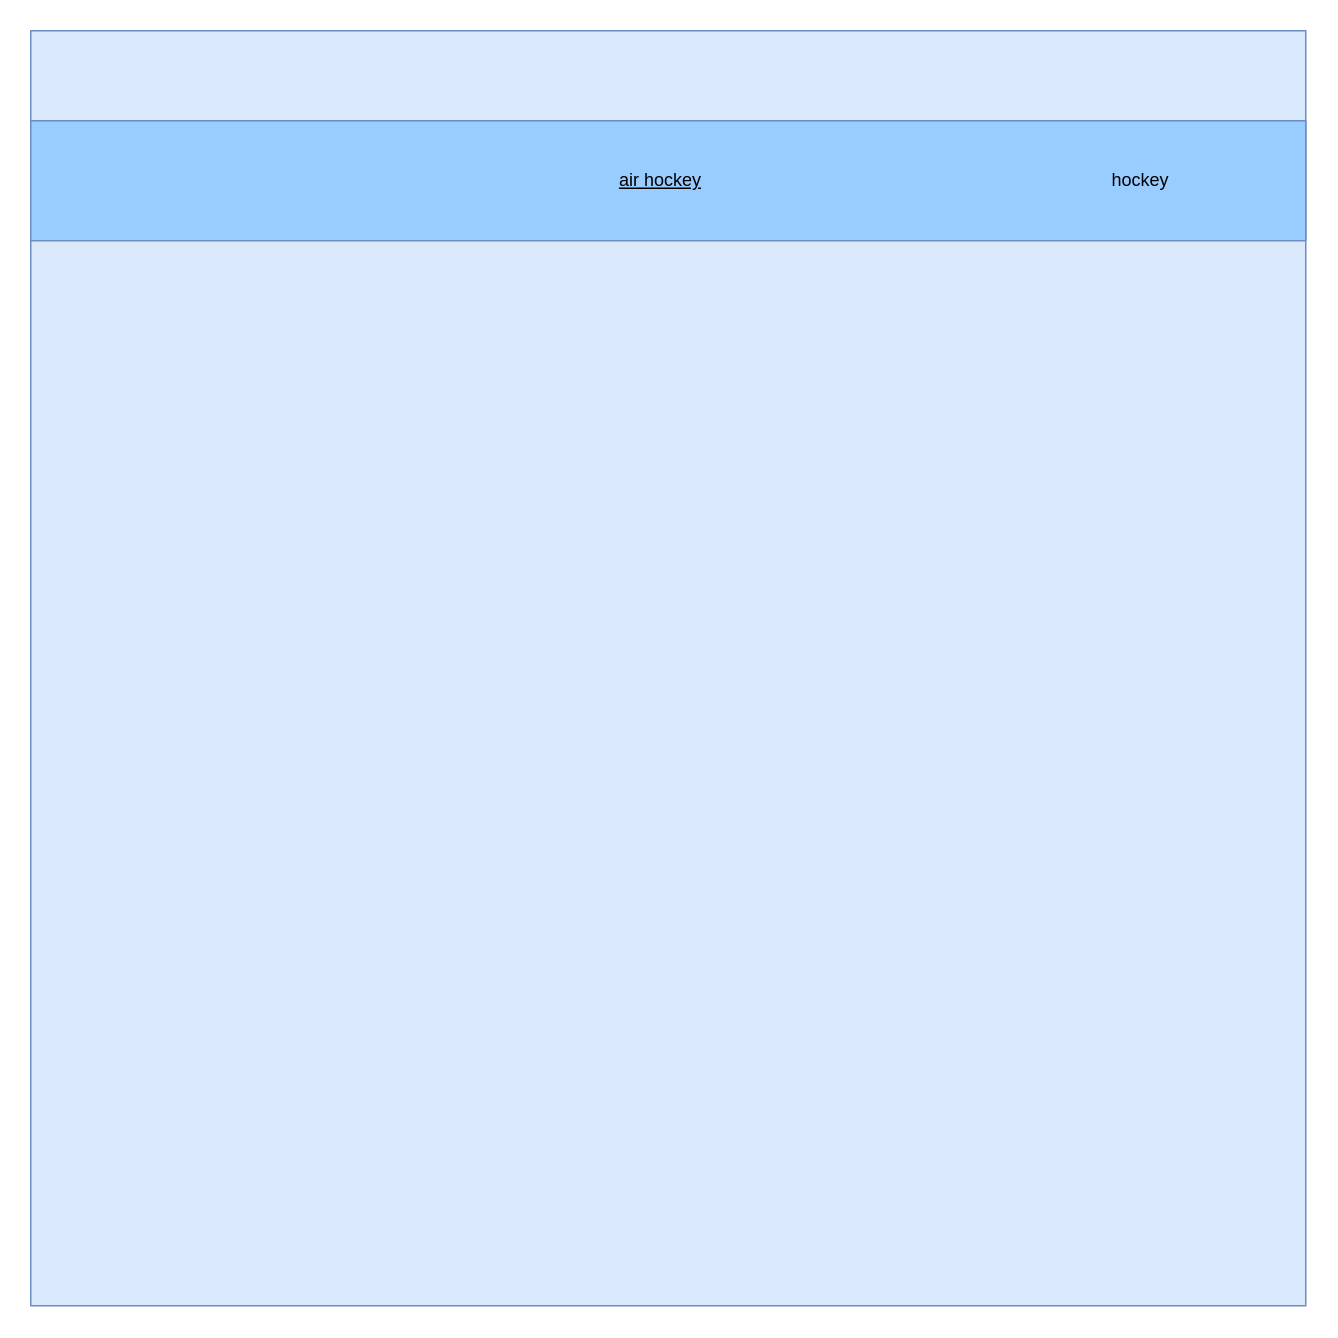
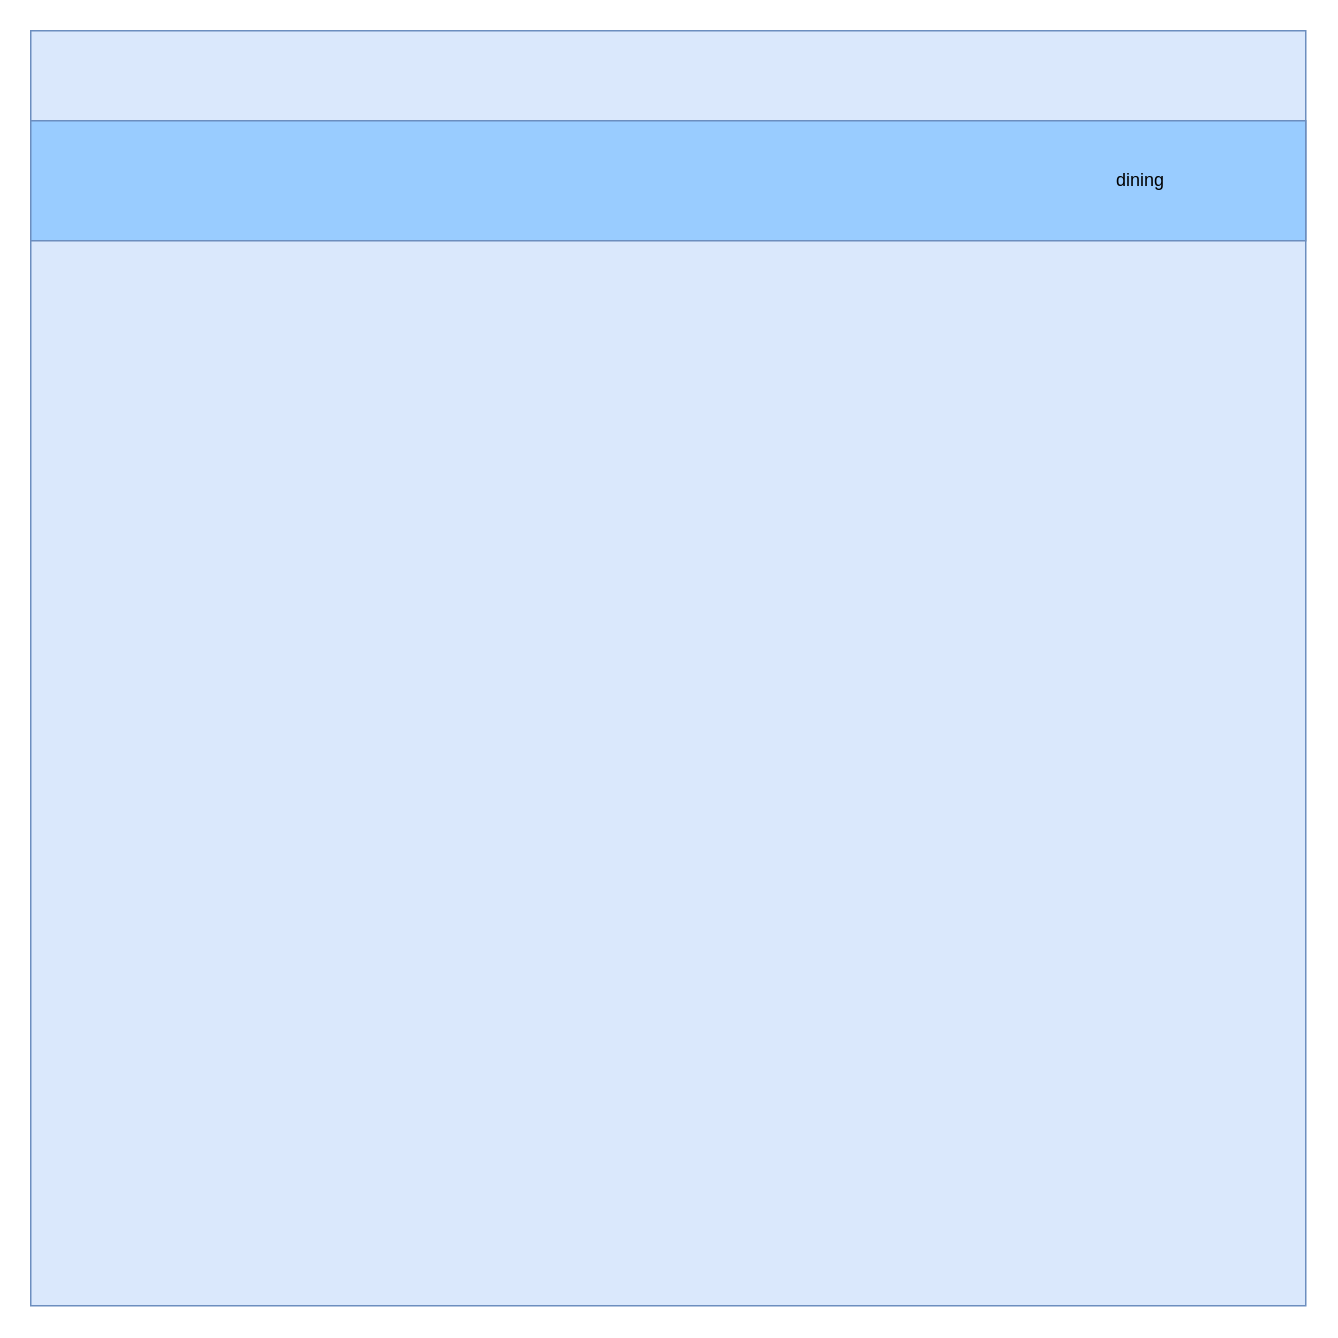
(661, 181) -> none
(1141, 181) -> (1141, 181)
